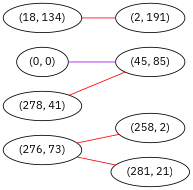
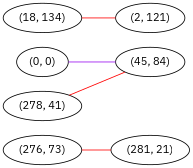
(150, 18) -> (150, 18)
(150, 62) -> (150, 62)
(150, 128) -> none
